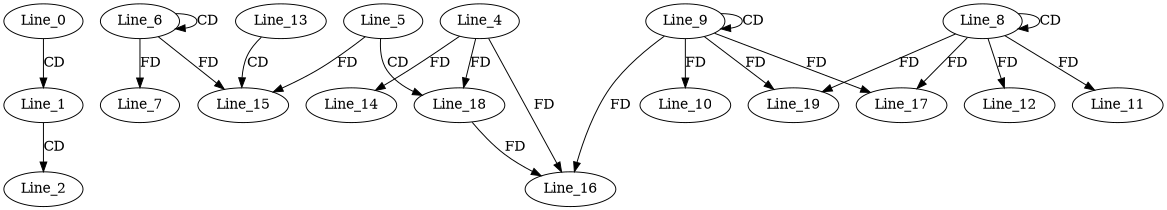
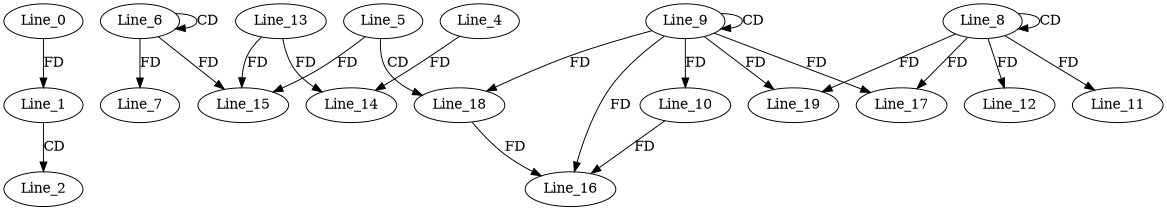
(471, 58) -> (572, 55)
(54, 63) -> (54, 63)
(258, 63) -> (258, 63)
none -> (293, 66)
(523, 101) -> (632, 144)
